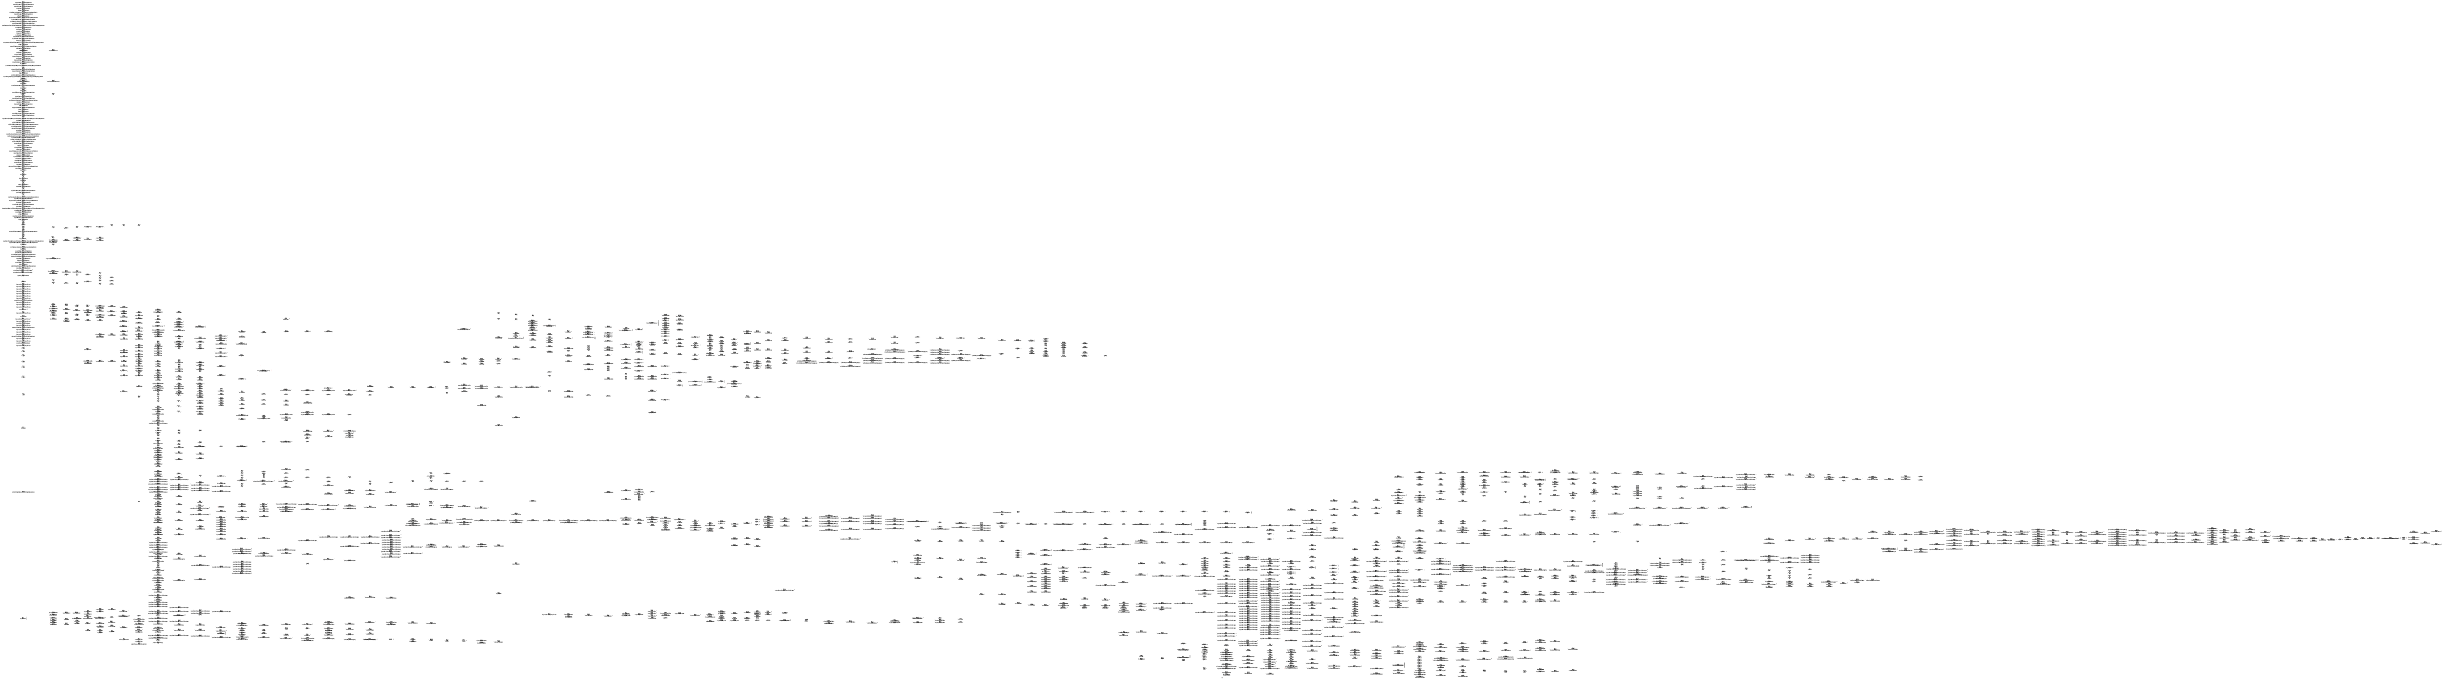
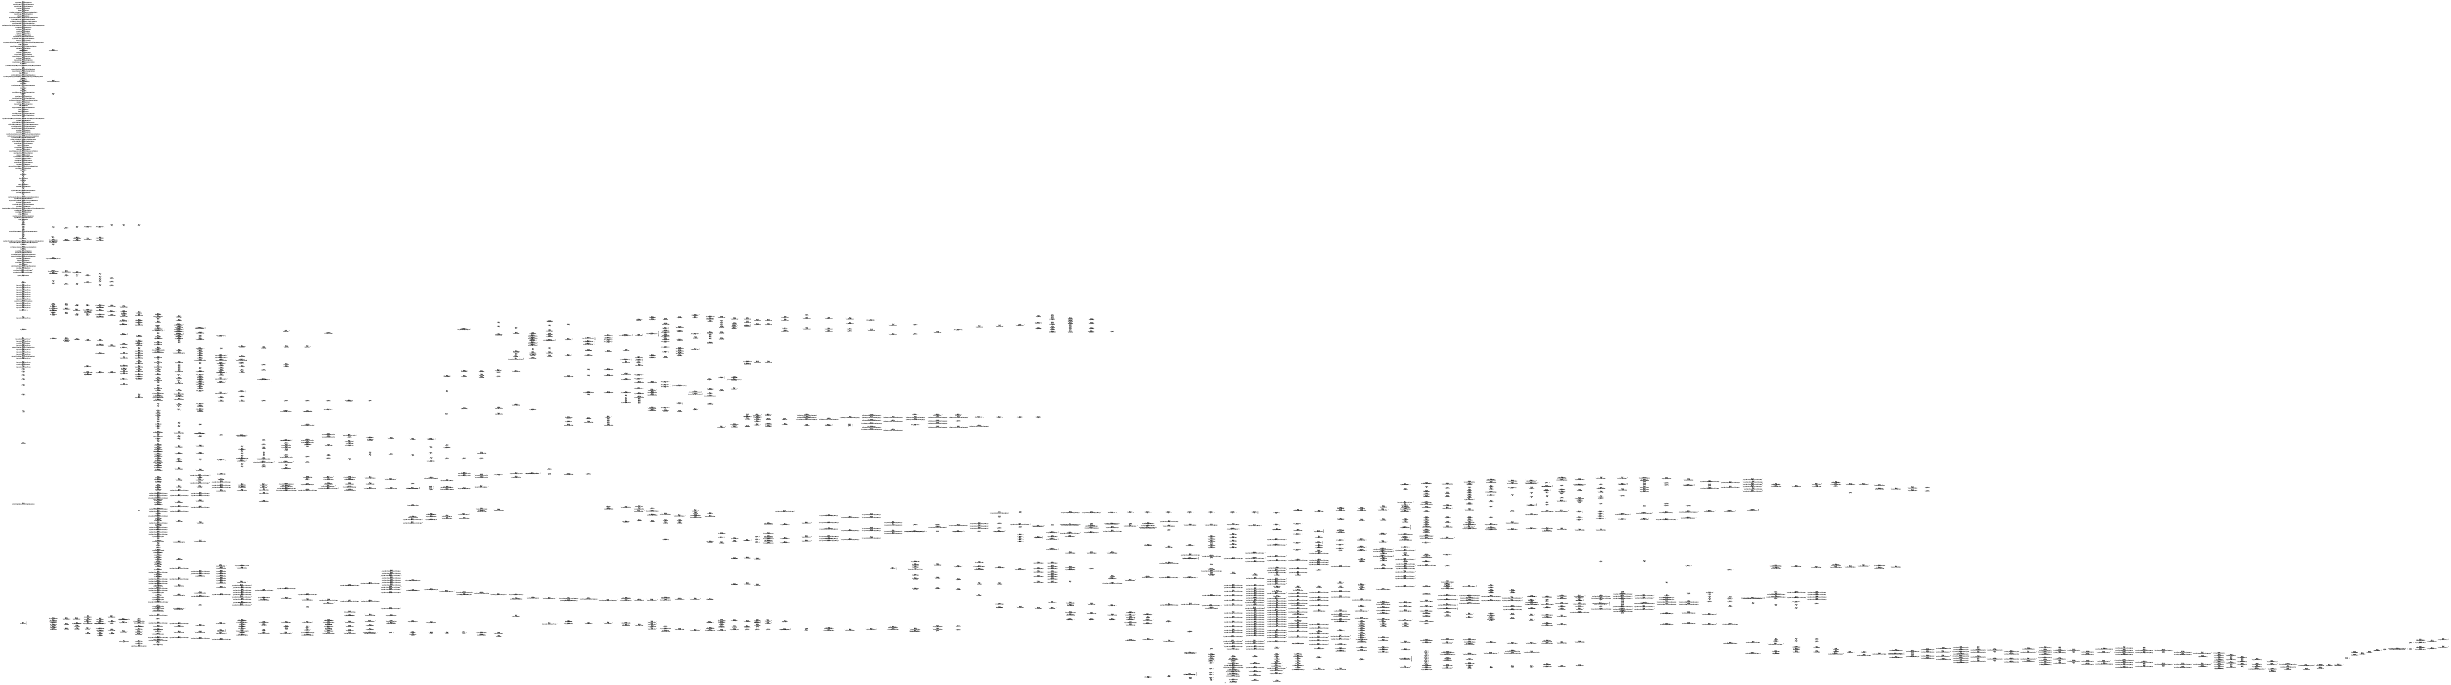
none -> (850, 426)
